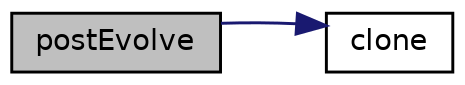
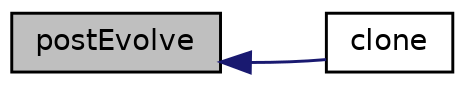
(259, 23) -> (288, 62)
